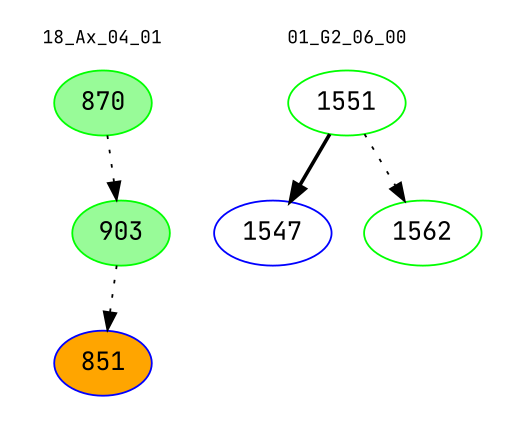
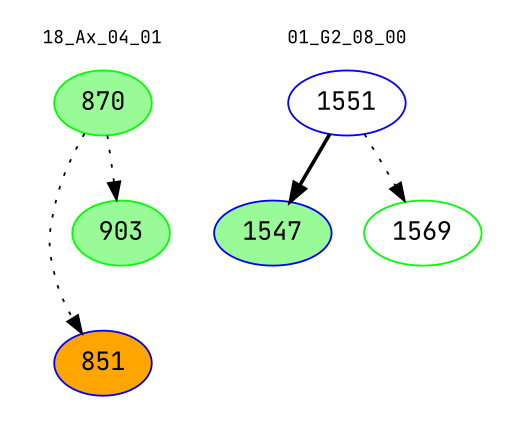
(348, 39) -> (348, 39)
(347, 103) -> (347, 103)
(273, 233) -> (273, 233)
(423, 233) -> (423, 233)
(113, 289) -> (51, 224)
